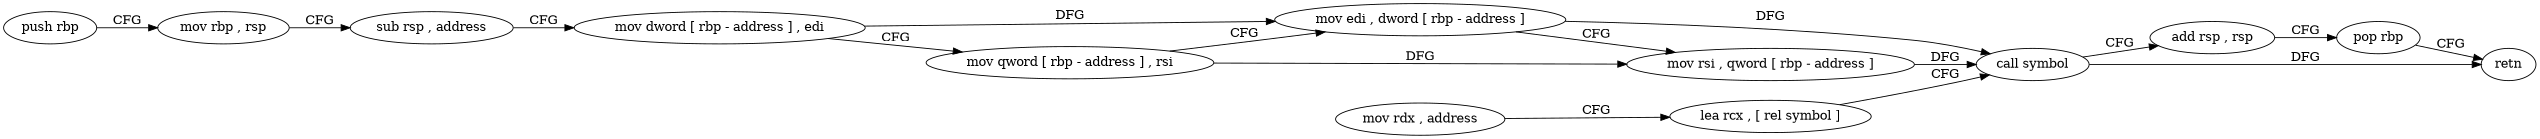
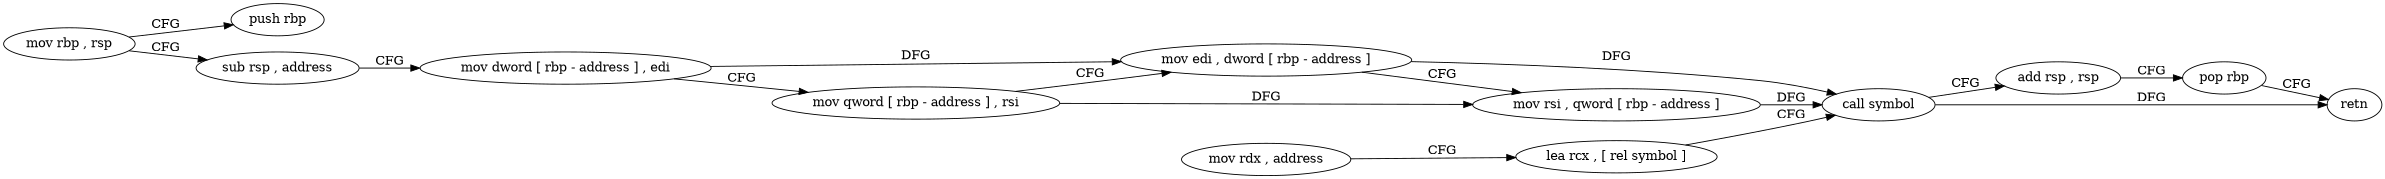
(123, 28) -> (177, 31)
